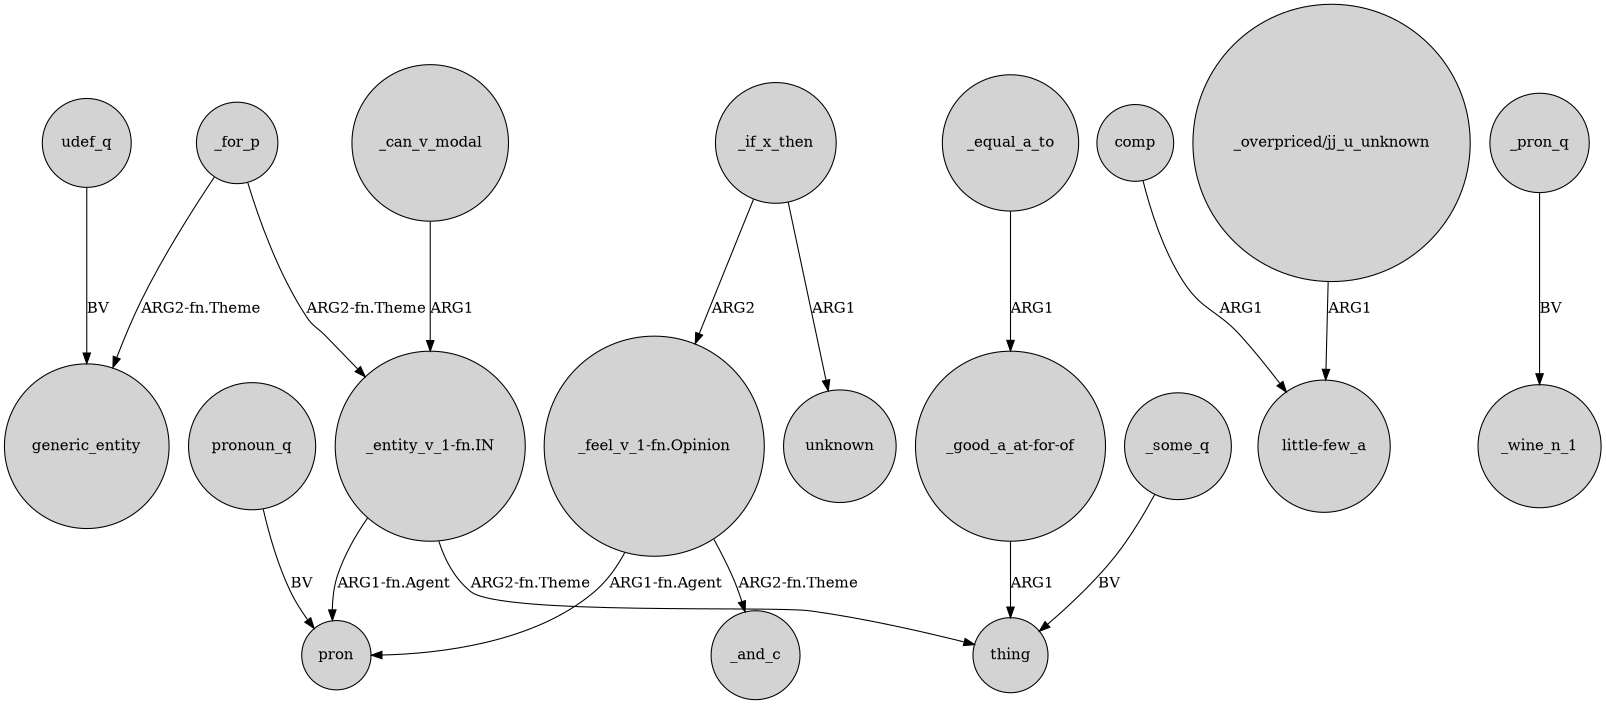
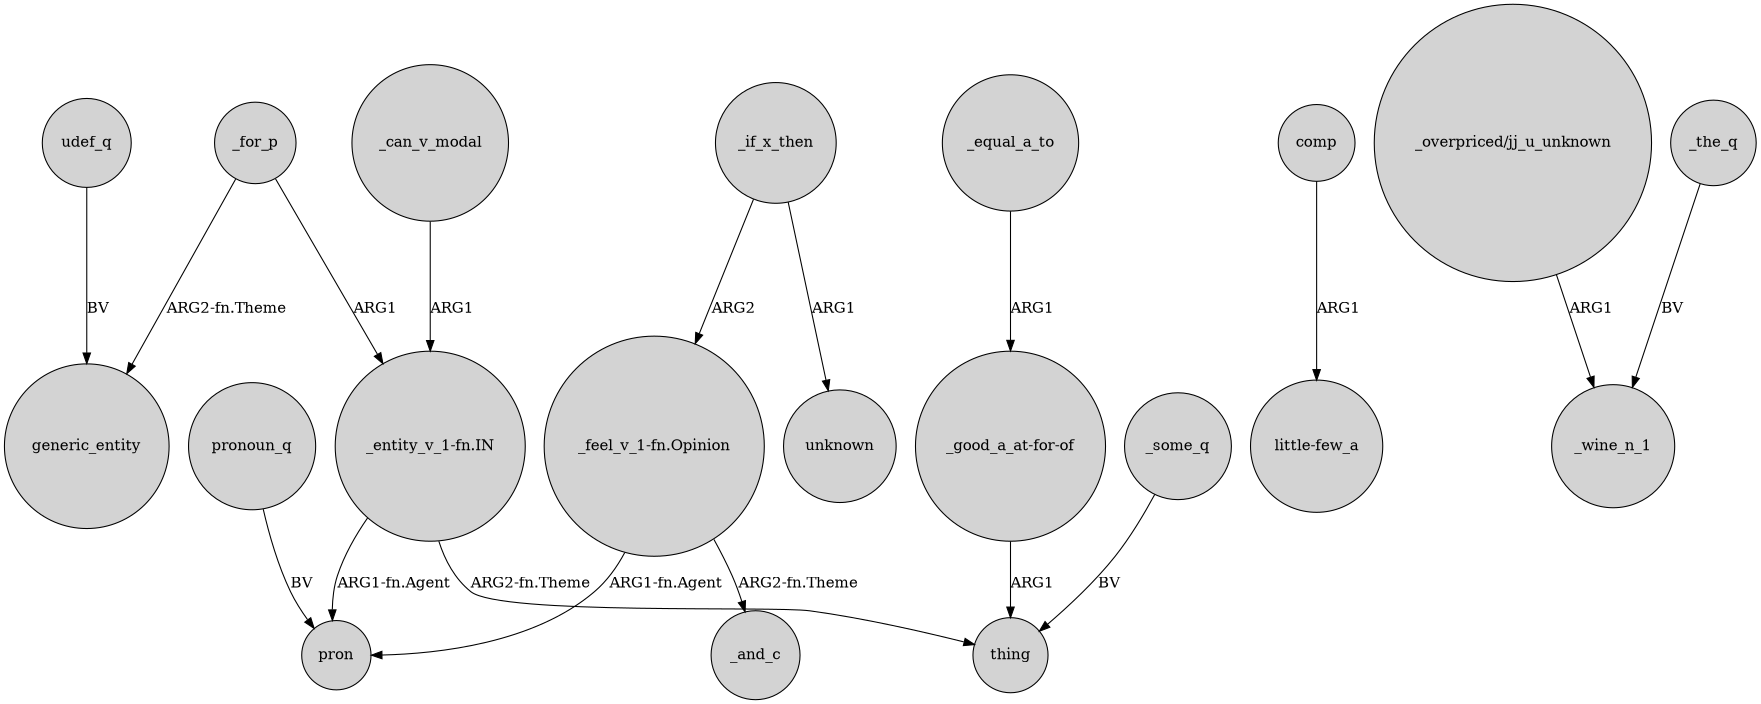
(1540, 143) -> (1713, 143)
(366, 309) -> (375, 309)
(1327, 326) -> (1573, 326)
